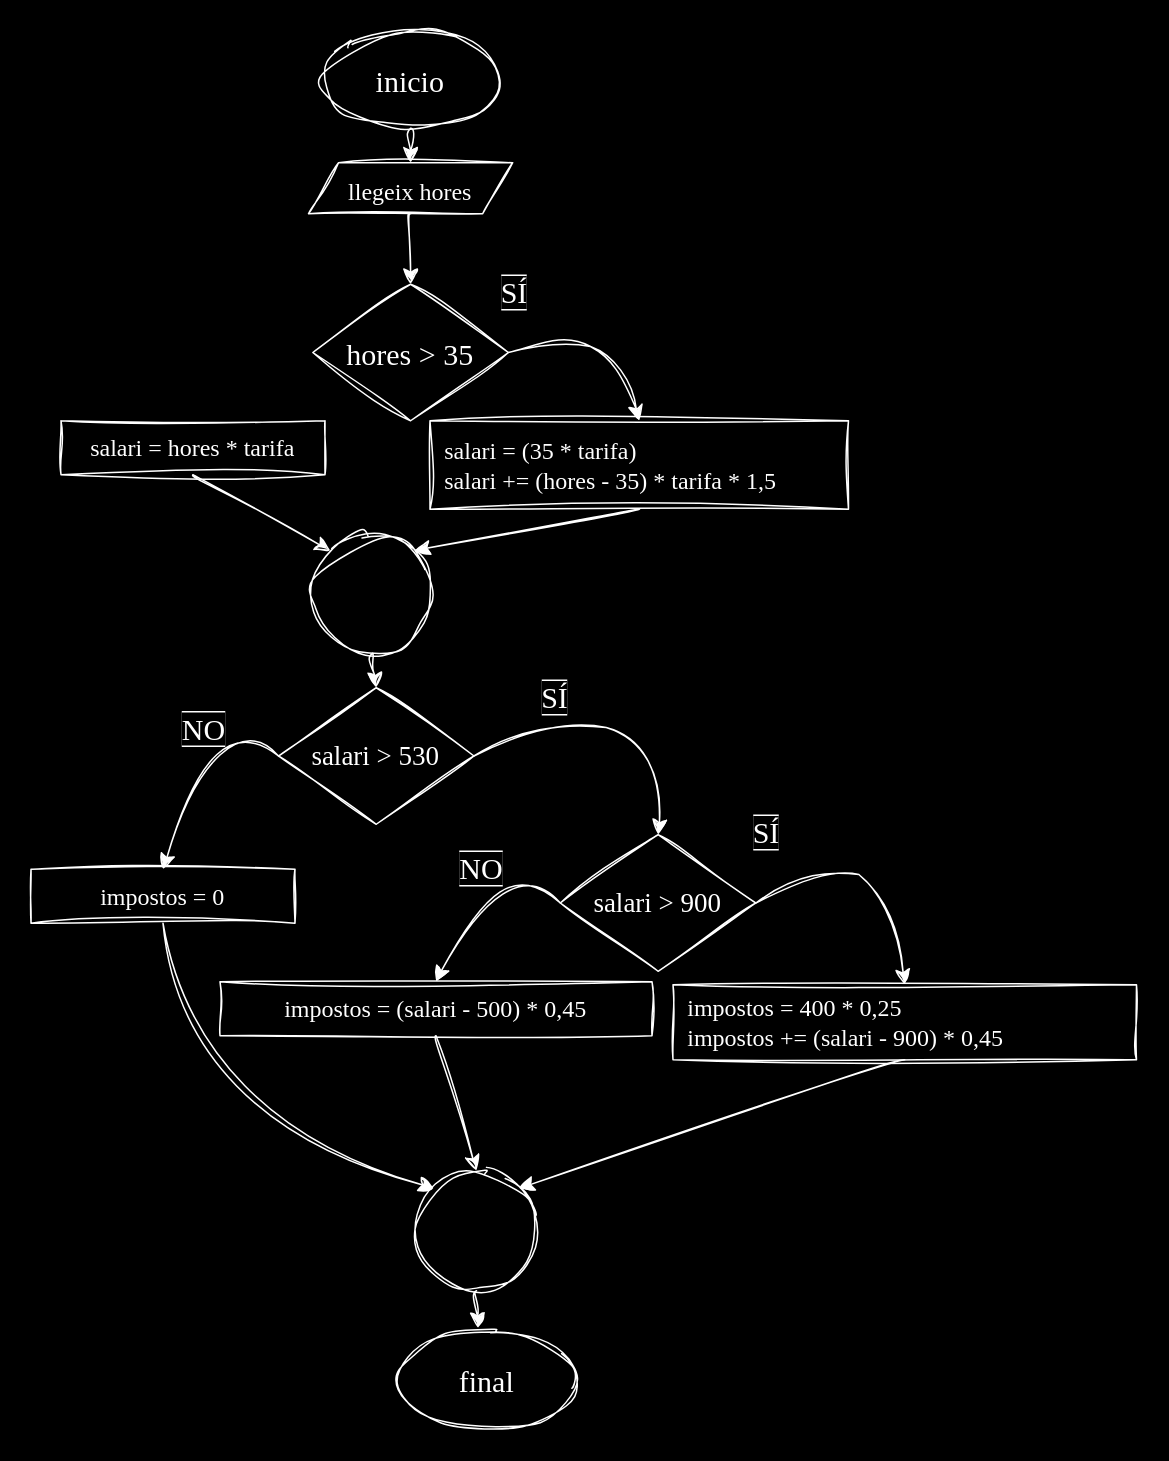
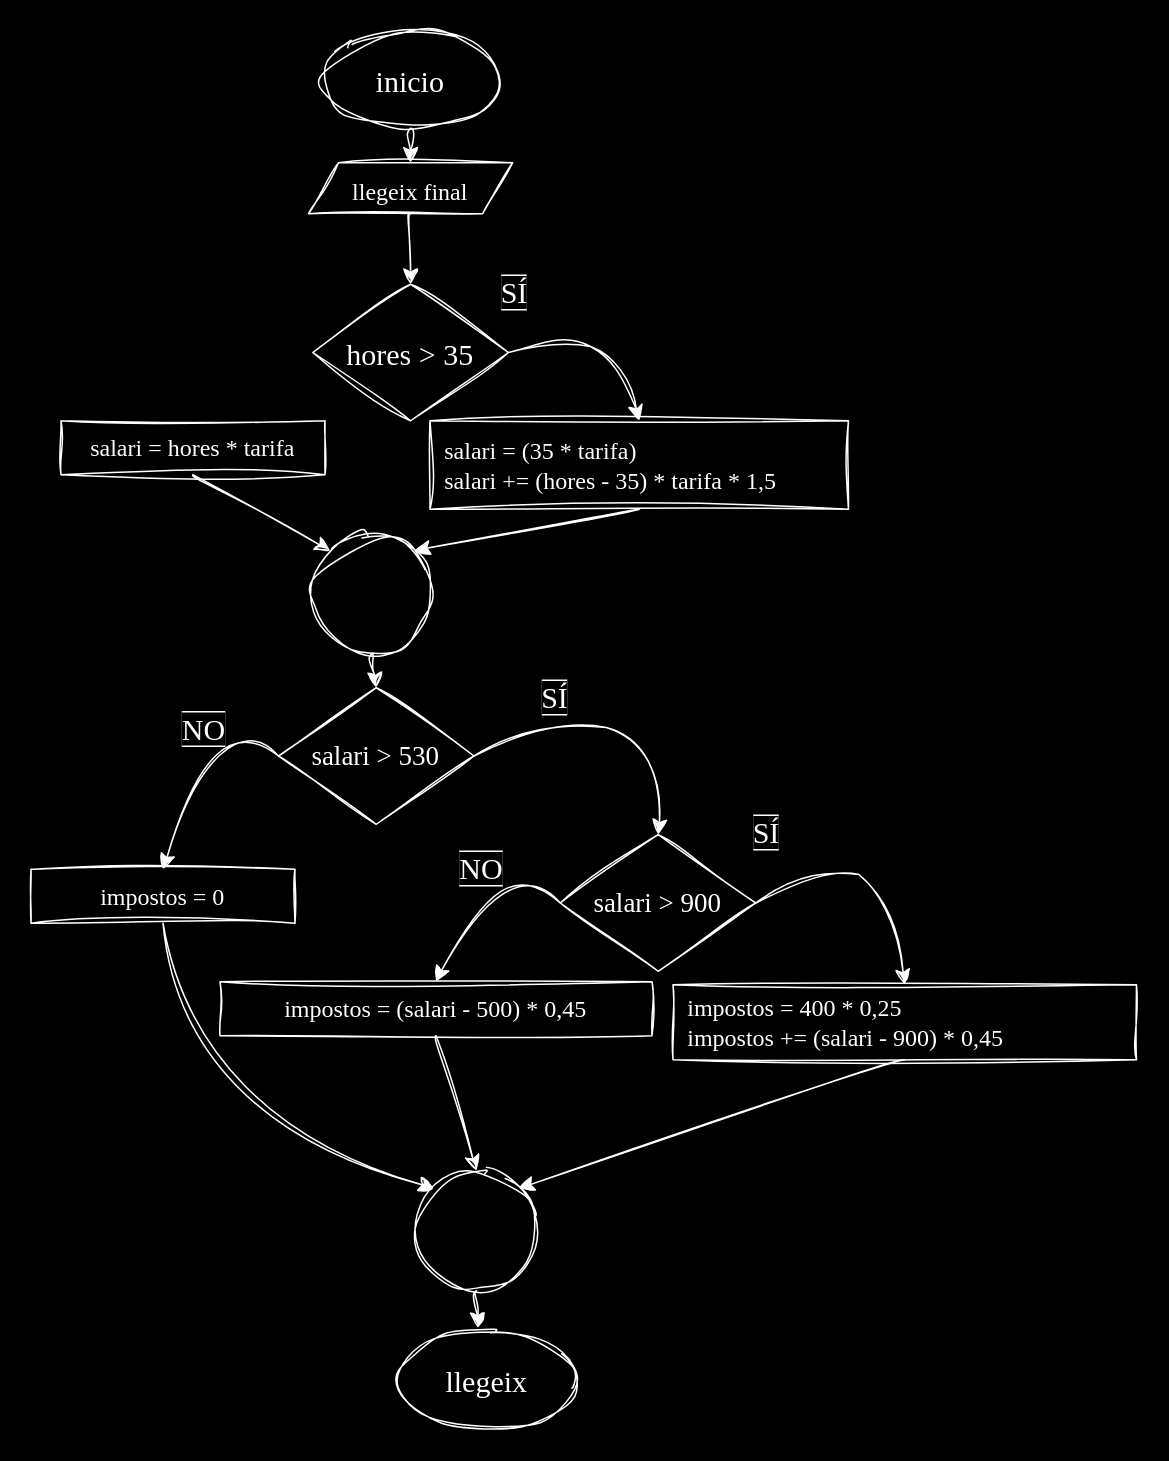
(410, 188) -> (410, 188)
(487, 1381) -> (487, 1381)
